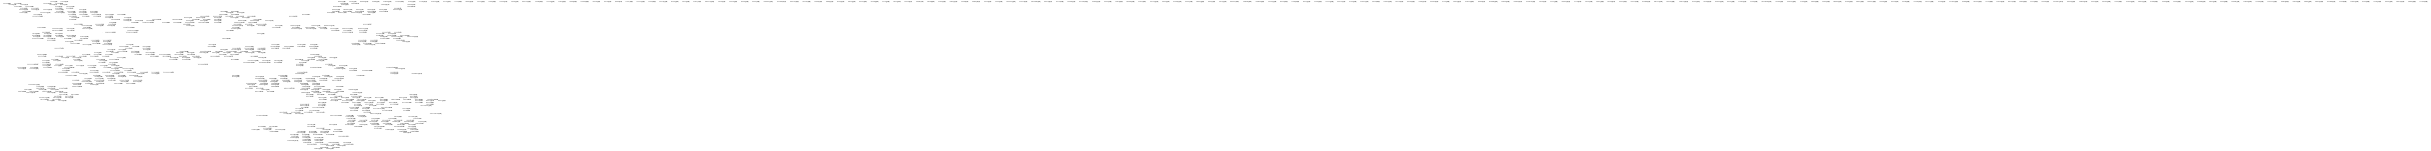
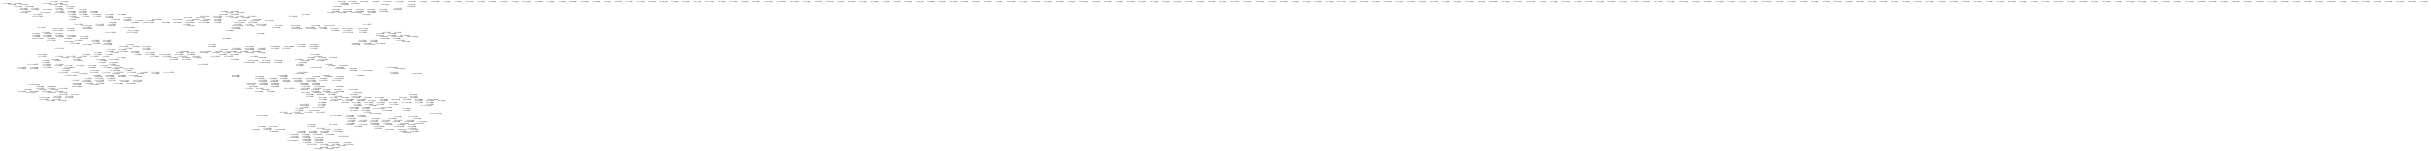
(275, 45) -> none
